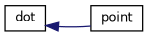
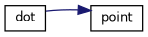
(75, 27) -> (62, 10)
